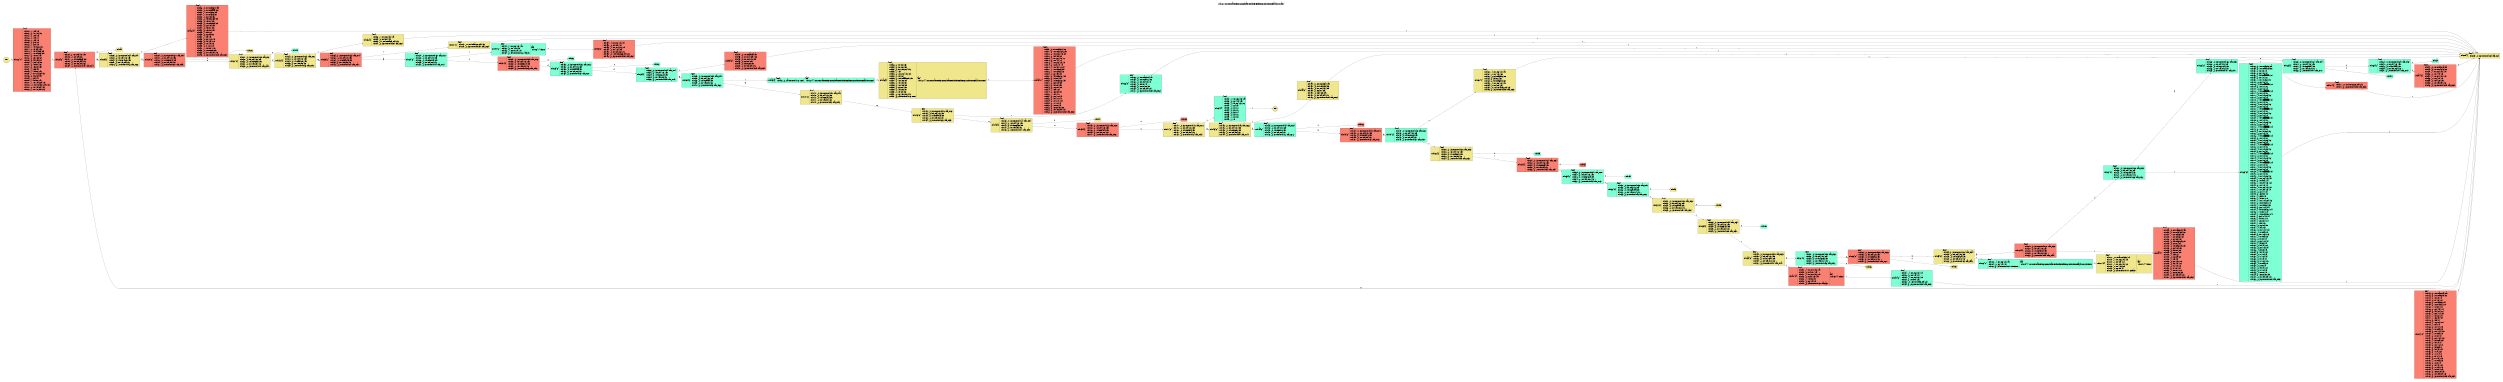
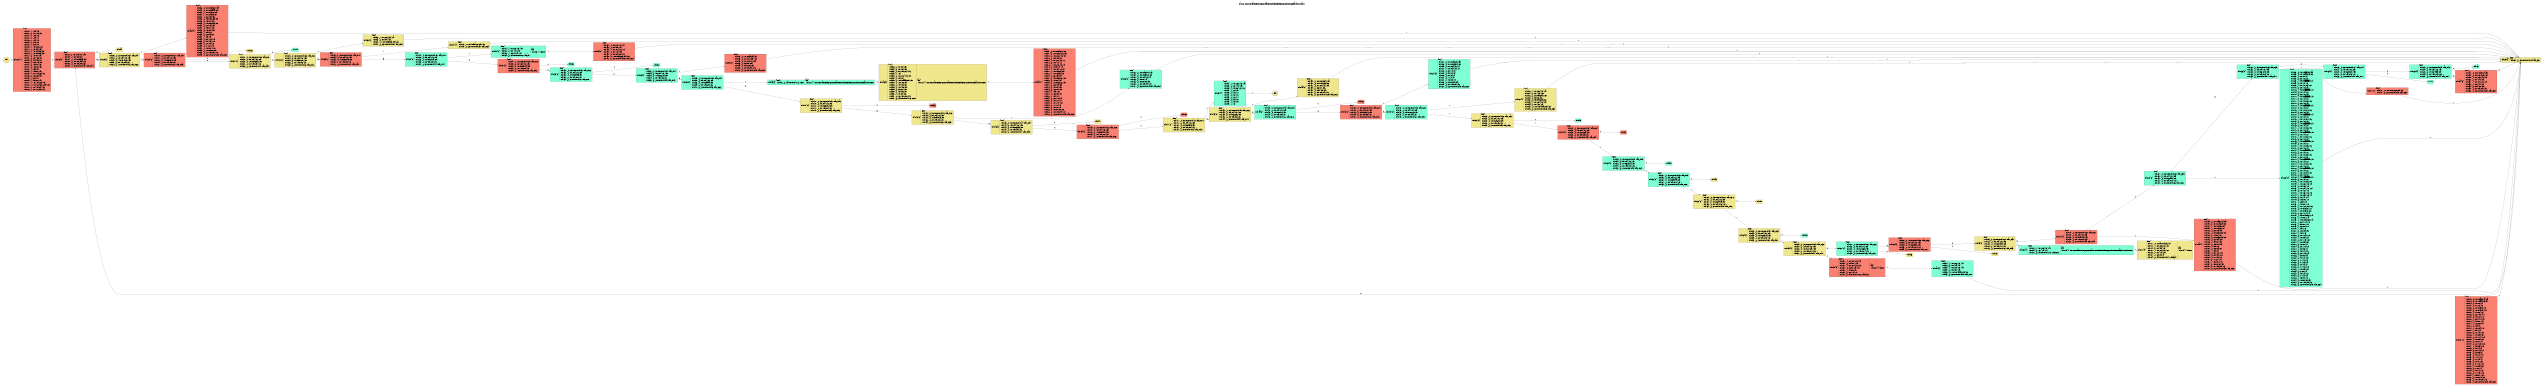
none -> (1449, 74)
none -> (933, 106)
